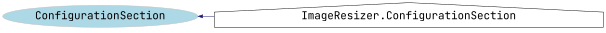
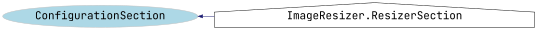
(409, 16) -> (375, 16)
